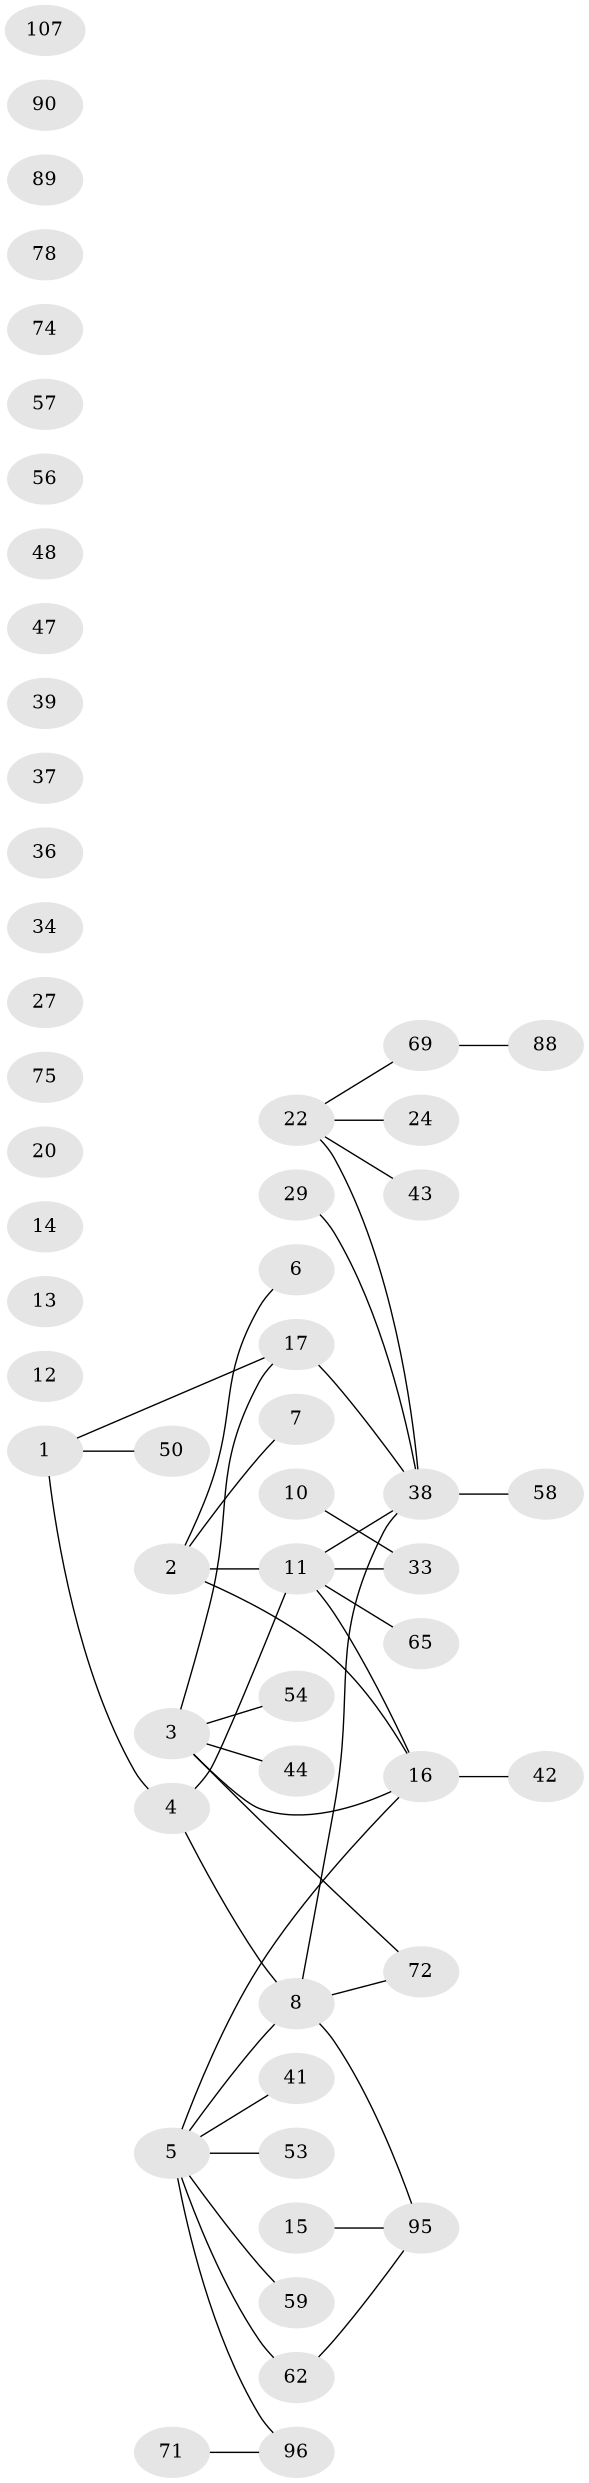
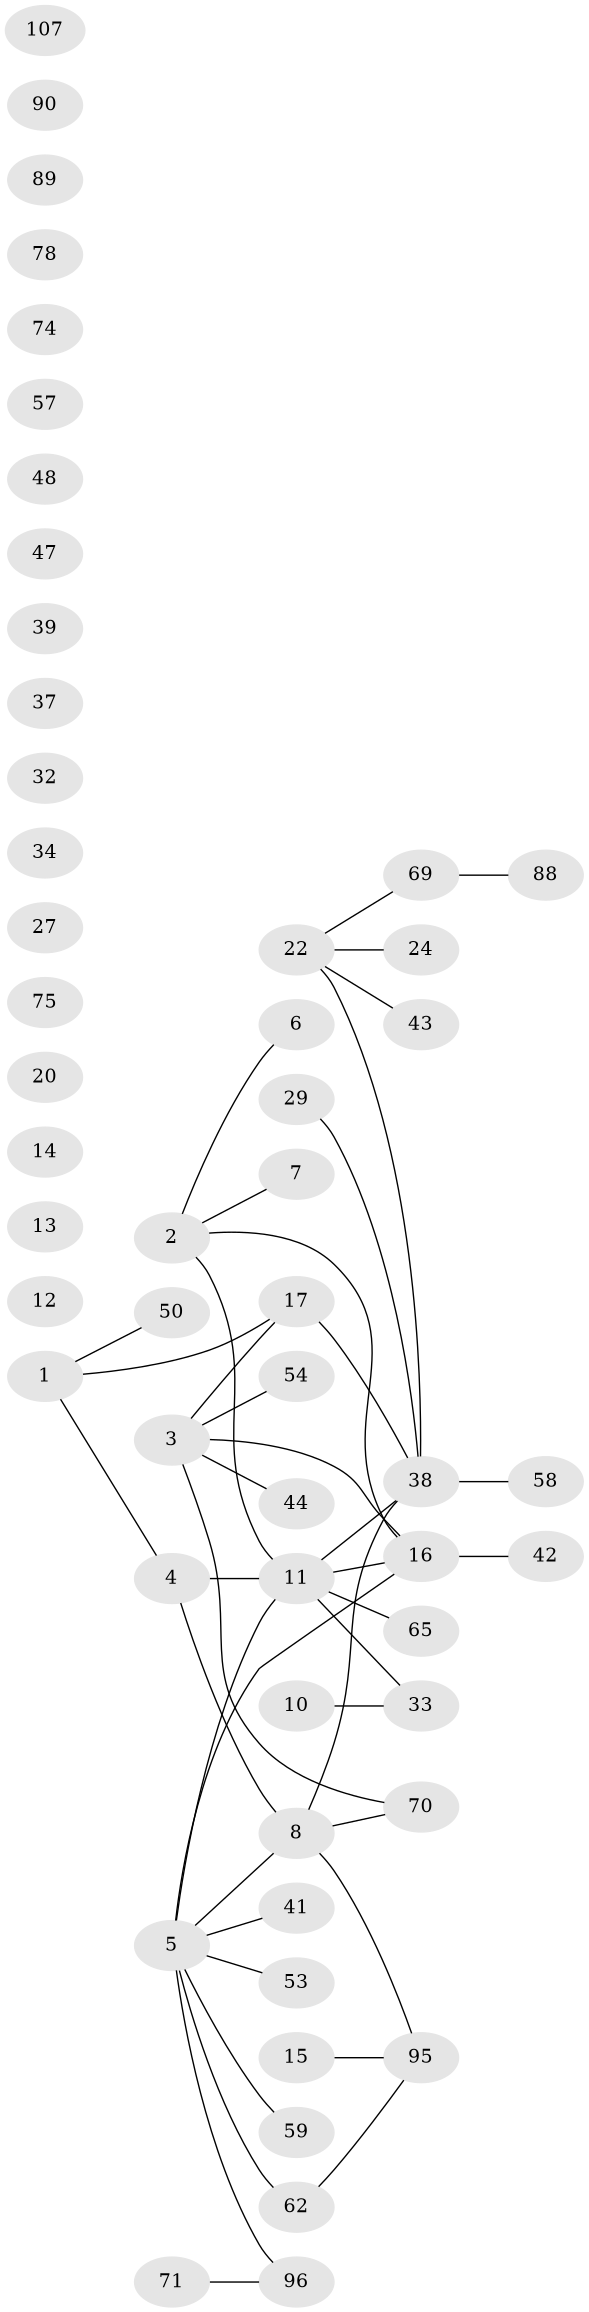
(45, 479) -> none
(45, 853) -> (45, 778)
none -> (237, 1674)
(421, 1972) -> (421, 1807)
